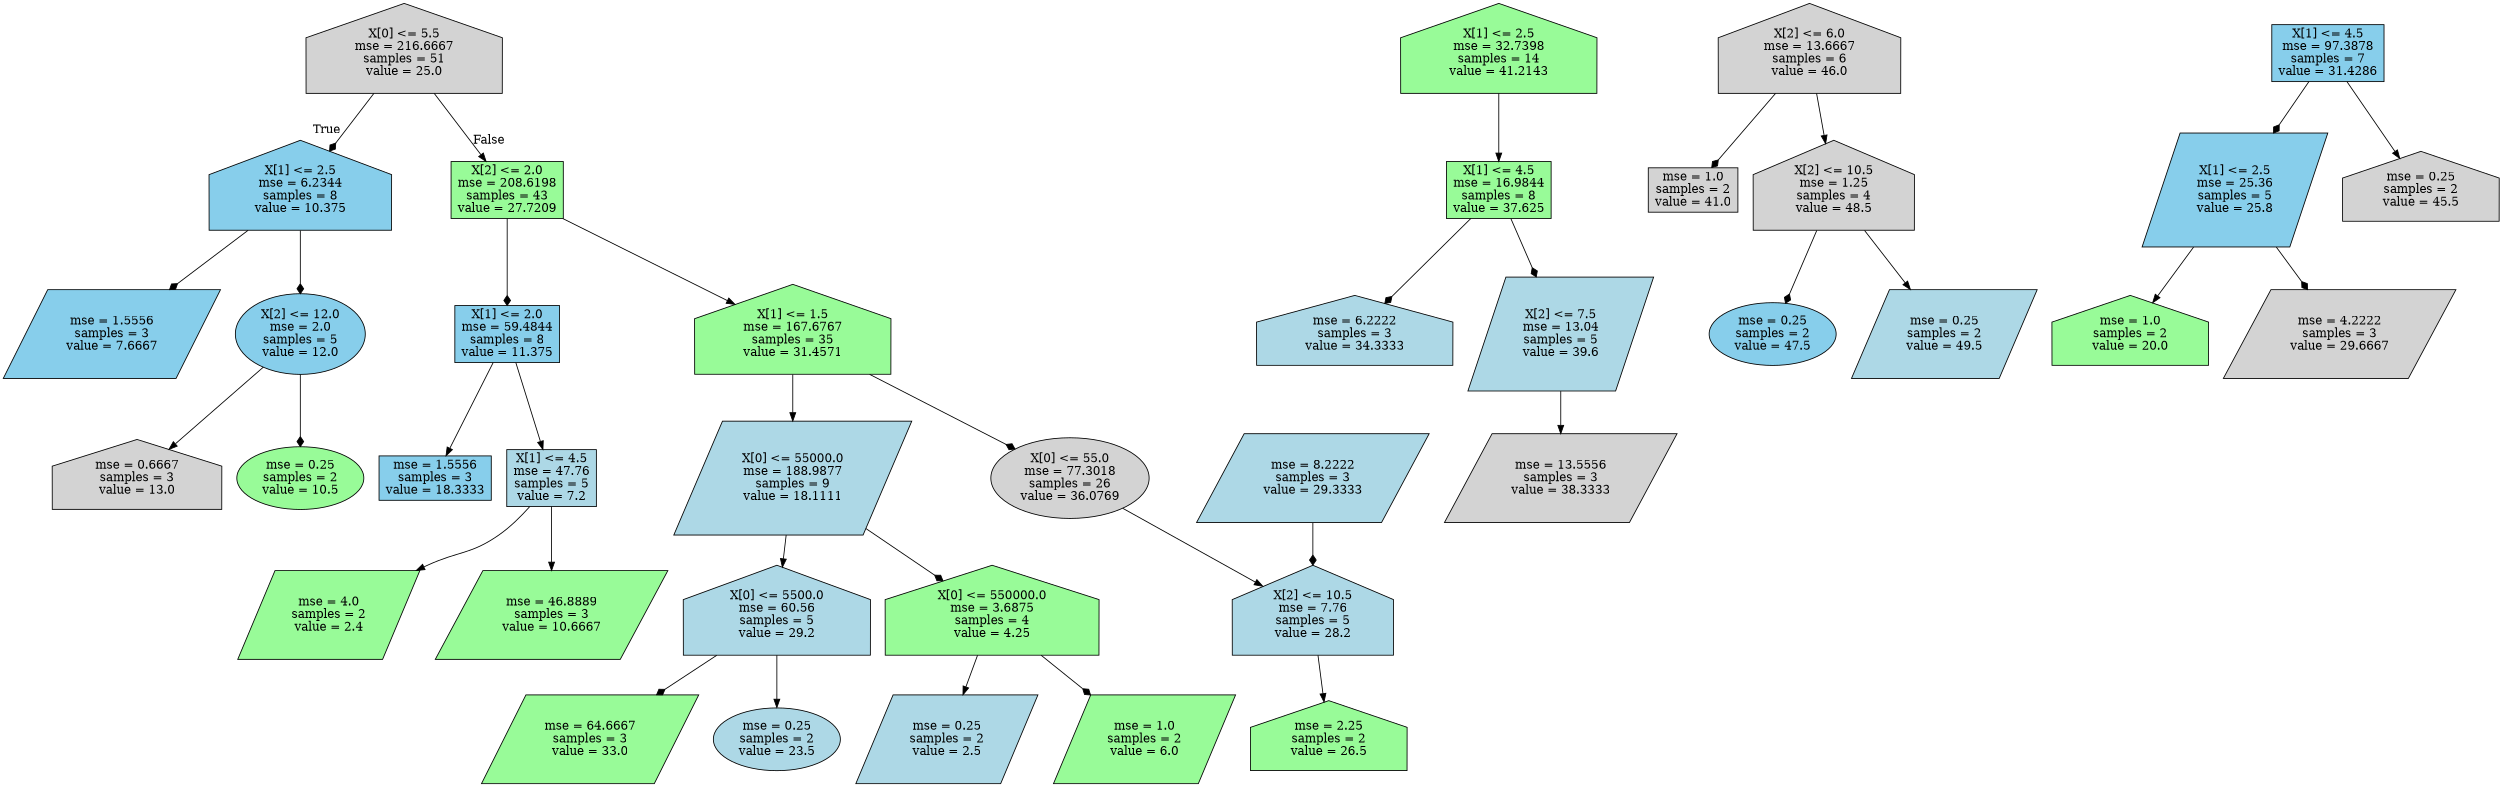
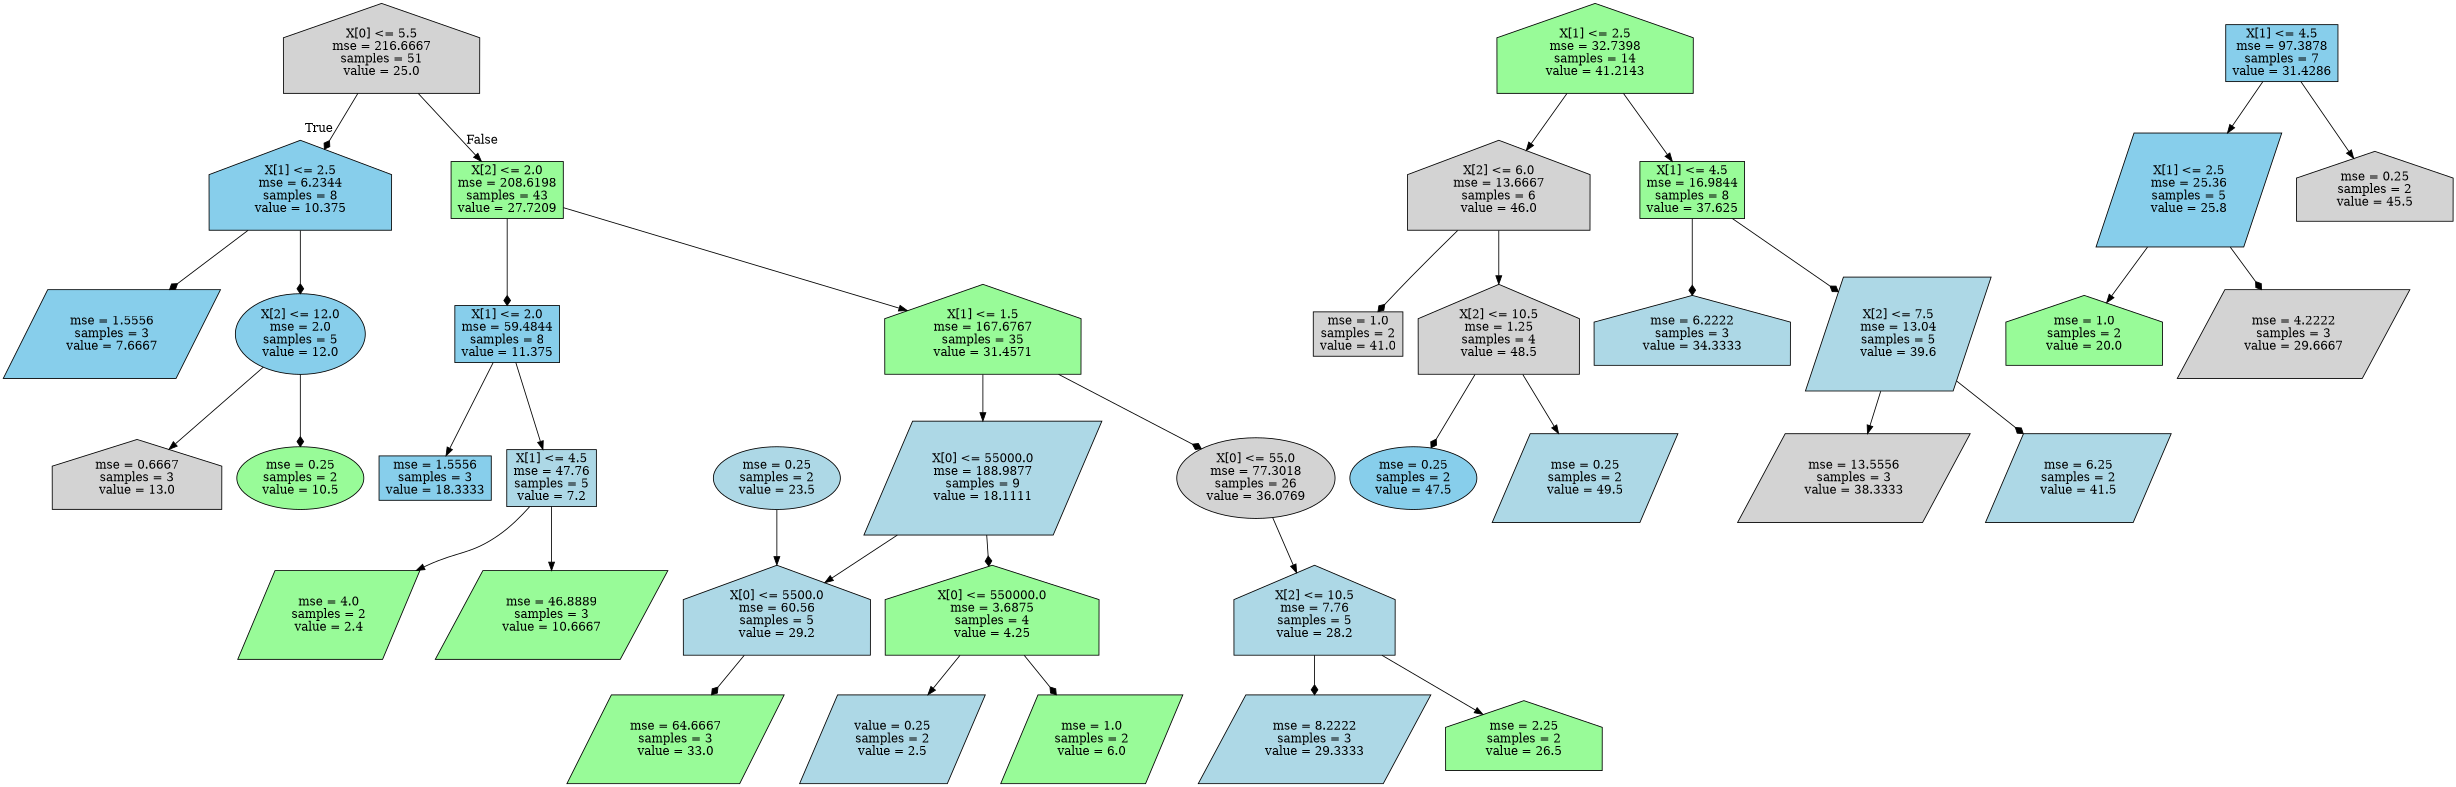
(2294, 103) -> (2248, 104)
none -> (1549, 119)
none -> (2078, 478)
(1313, 539) -> (1315, 670)
(777, 677) -> (777, 533)
(947, 739) -> (892, 739)
